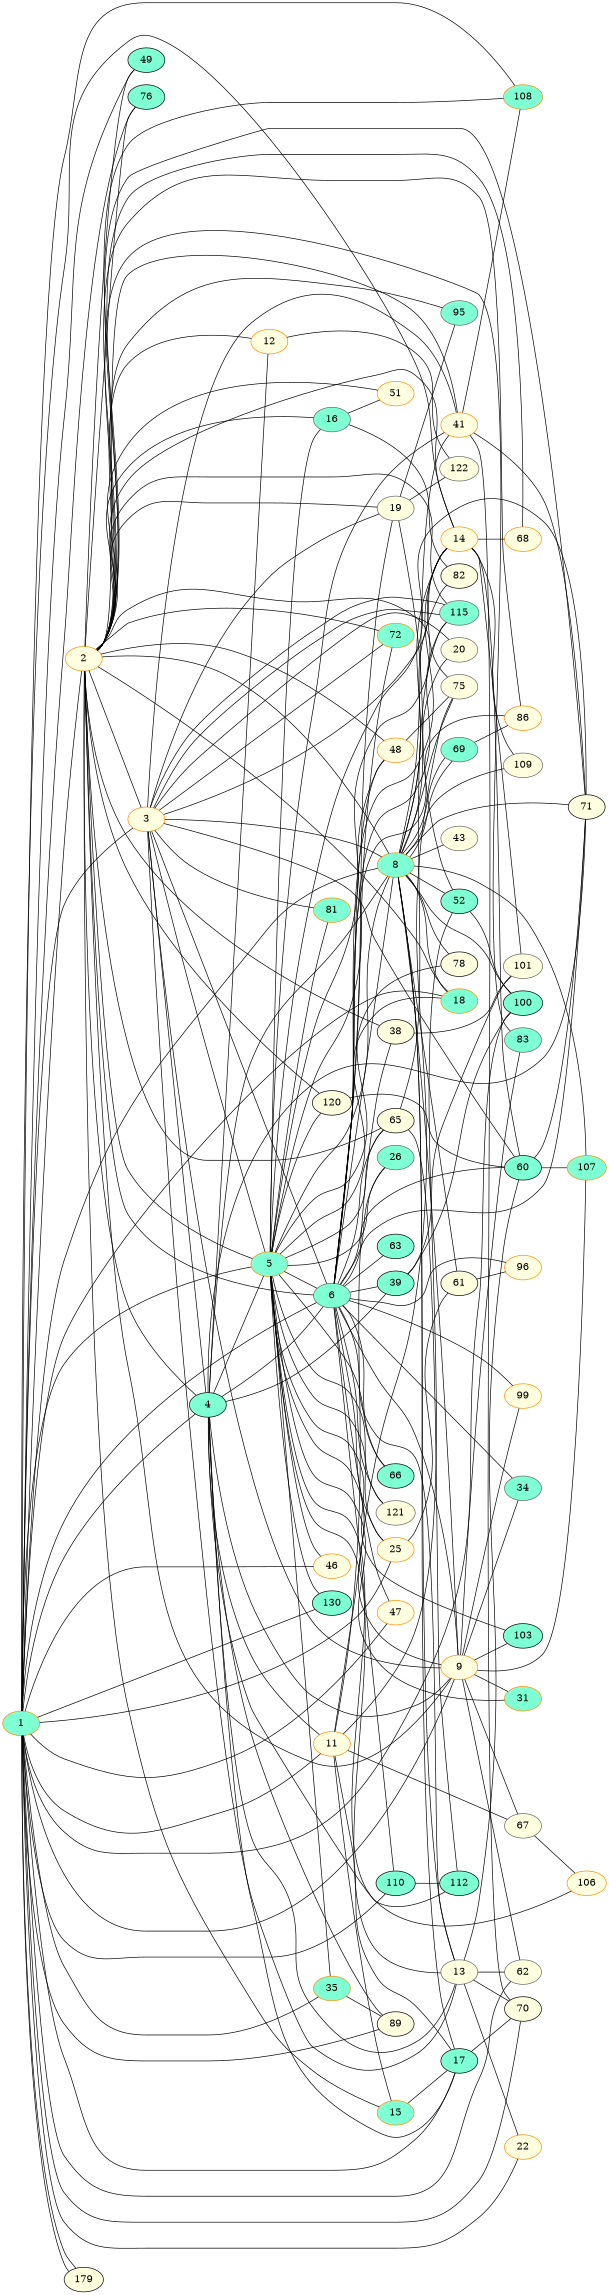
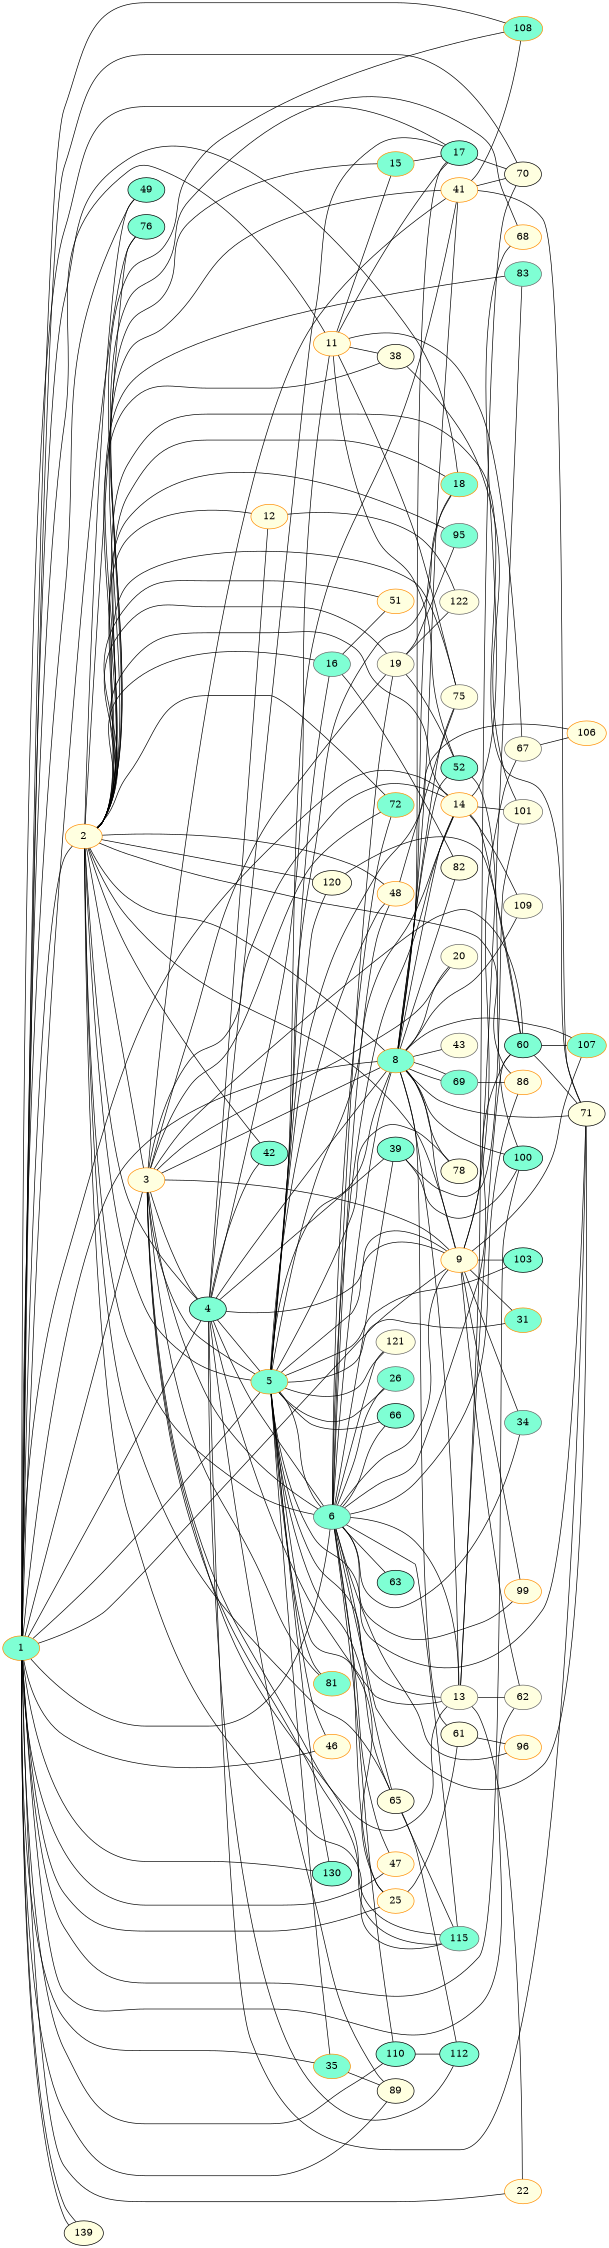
none -> (269, 1153)
(84, 2280) -> (84, 2233)
